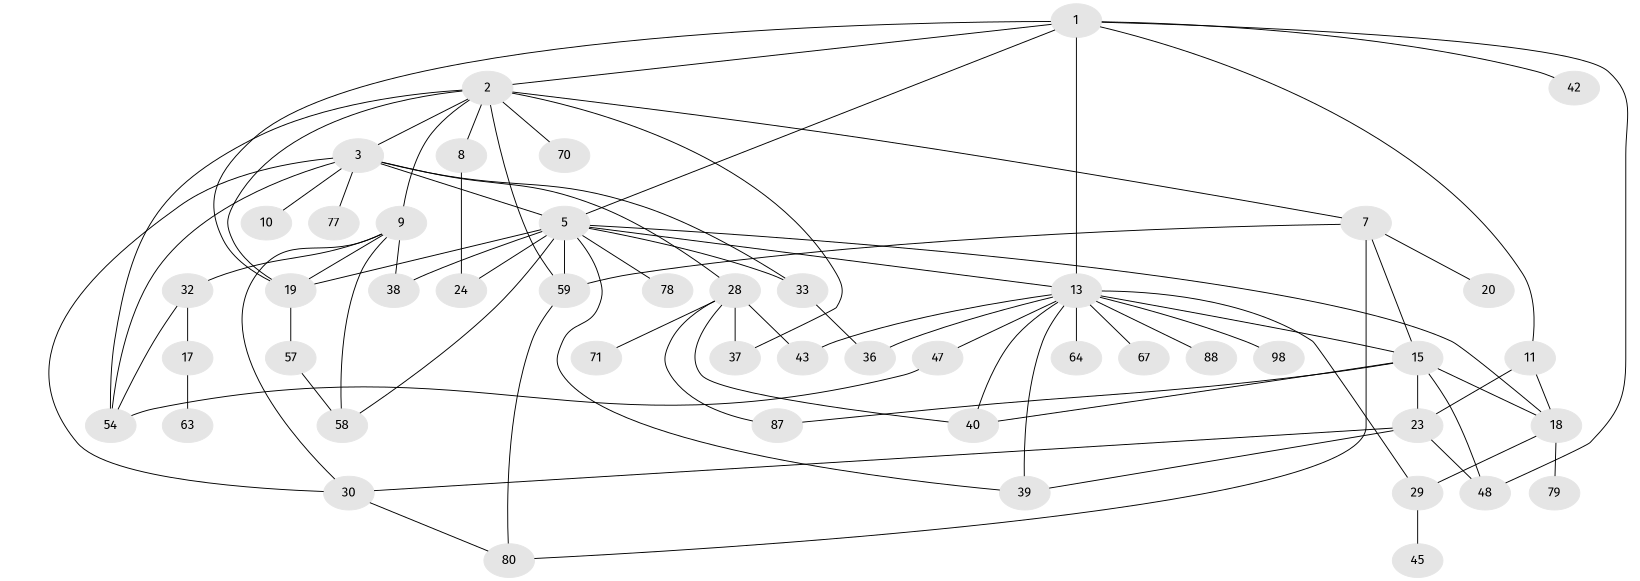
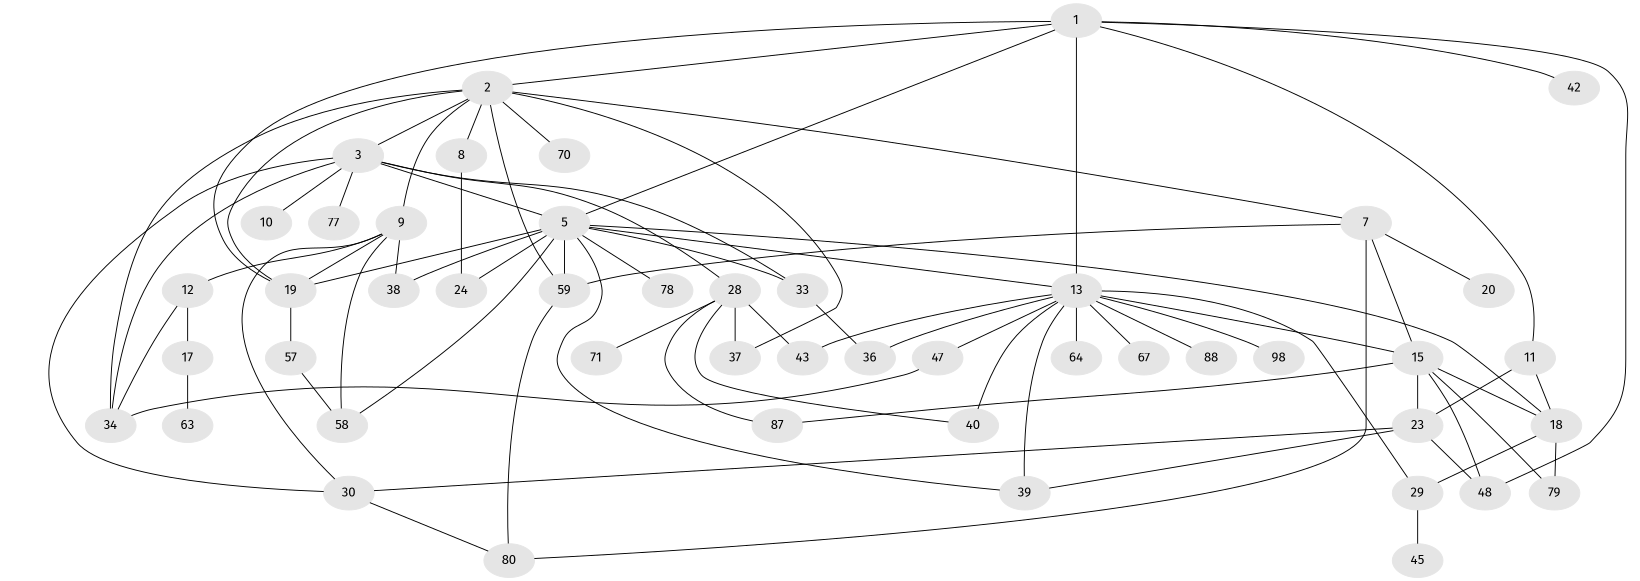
(188, 291) -> (188, 291)
(1176, 395) -> (1488, 424)
(111, 426) -> (111, 426)
